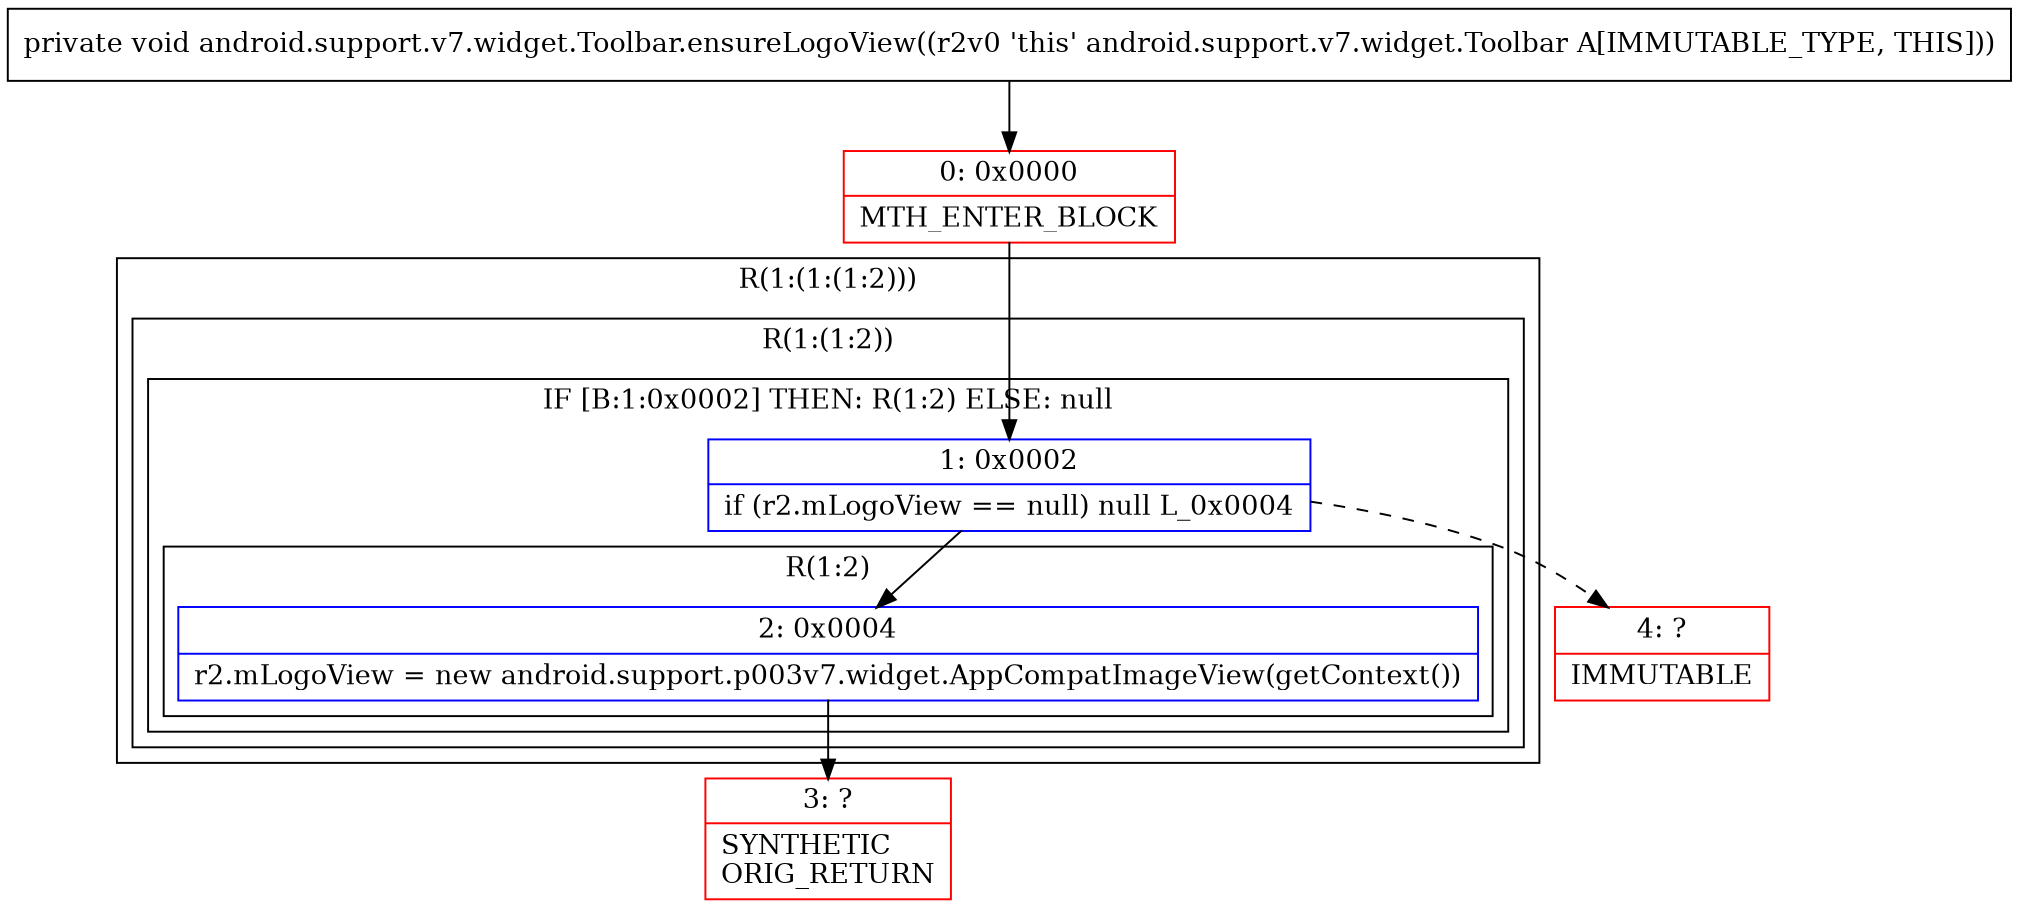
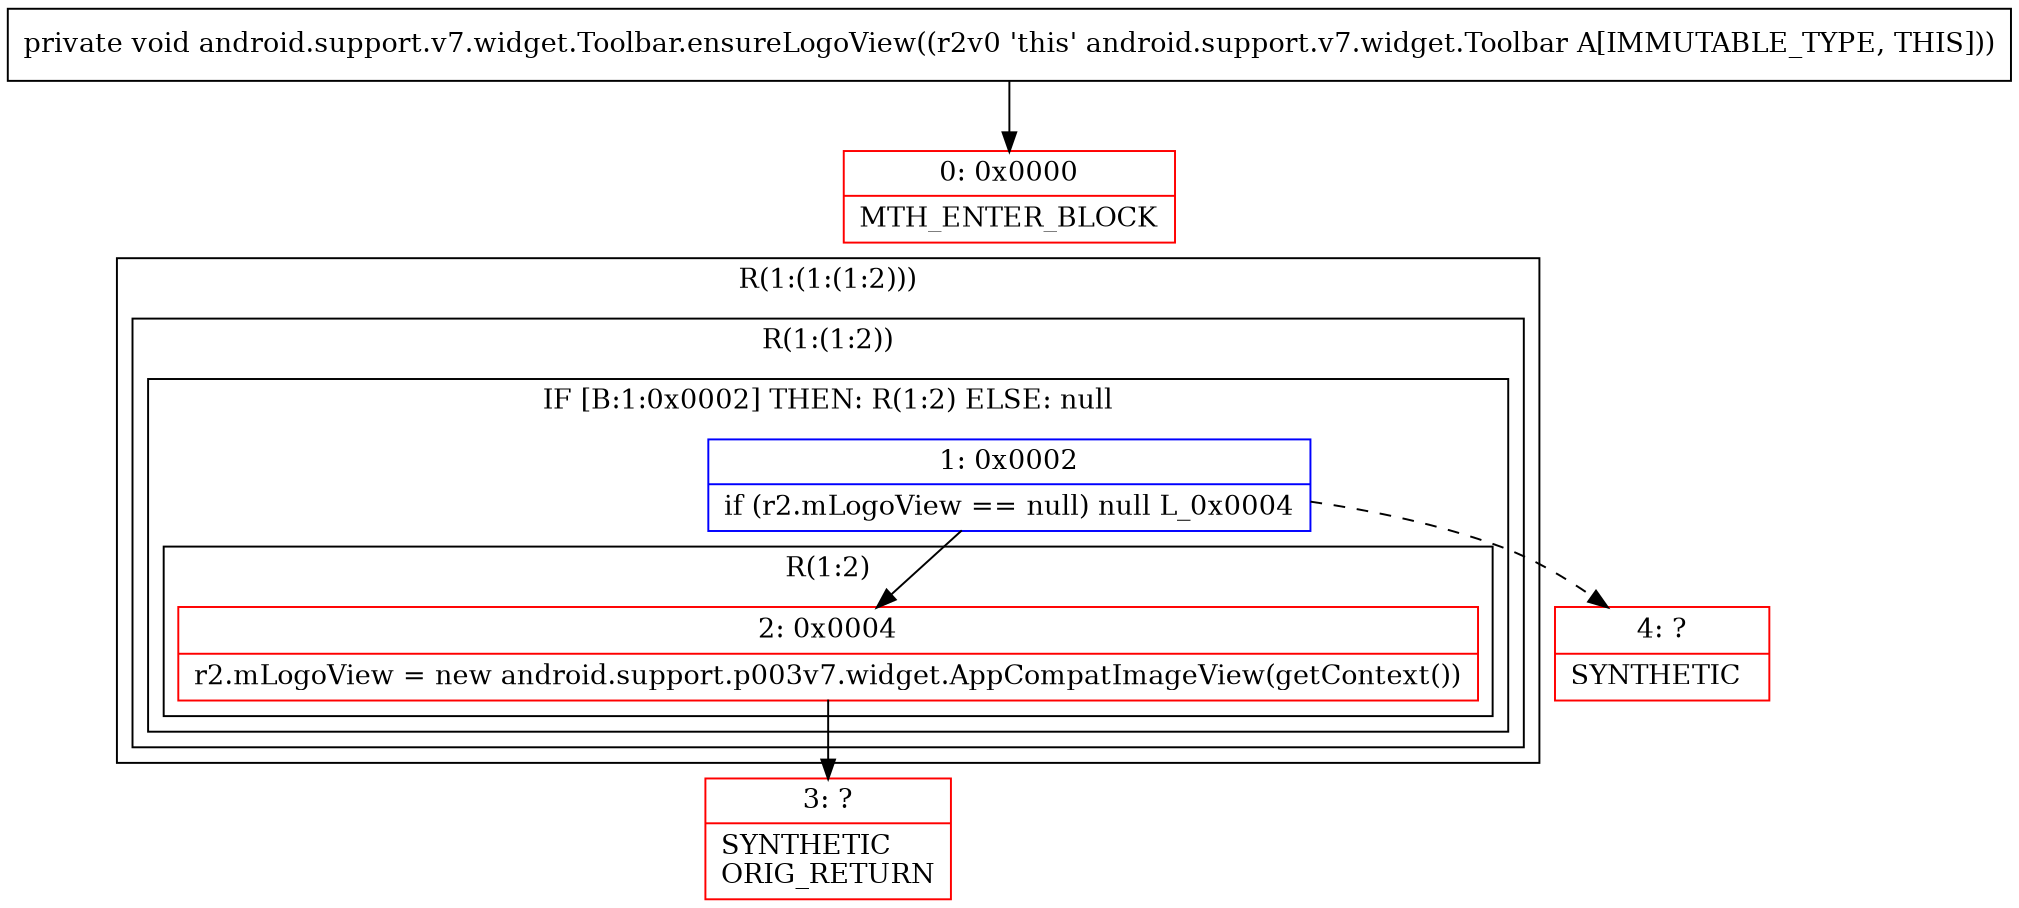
(1009, 331) -> none
(828, 654) -> (828, 654)
(1662, 676) -> (1656, 676)
